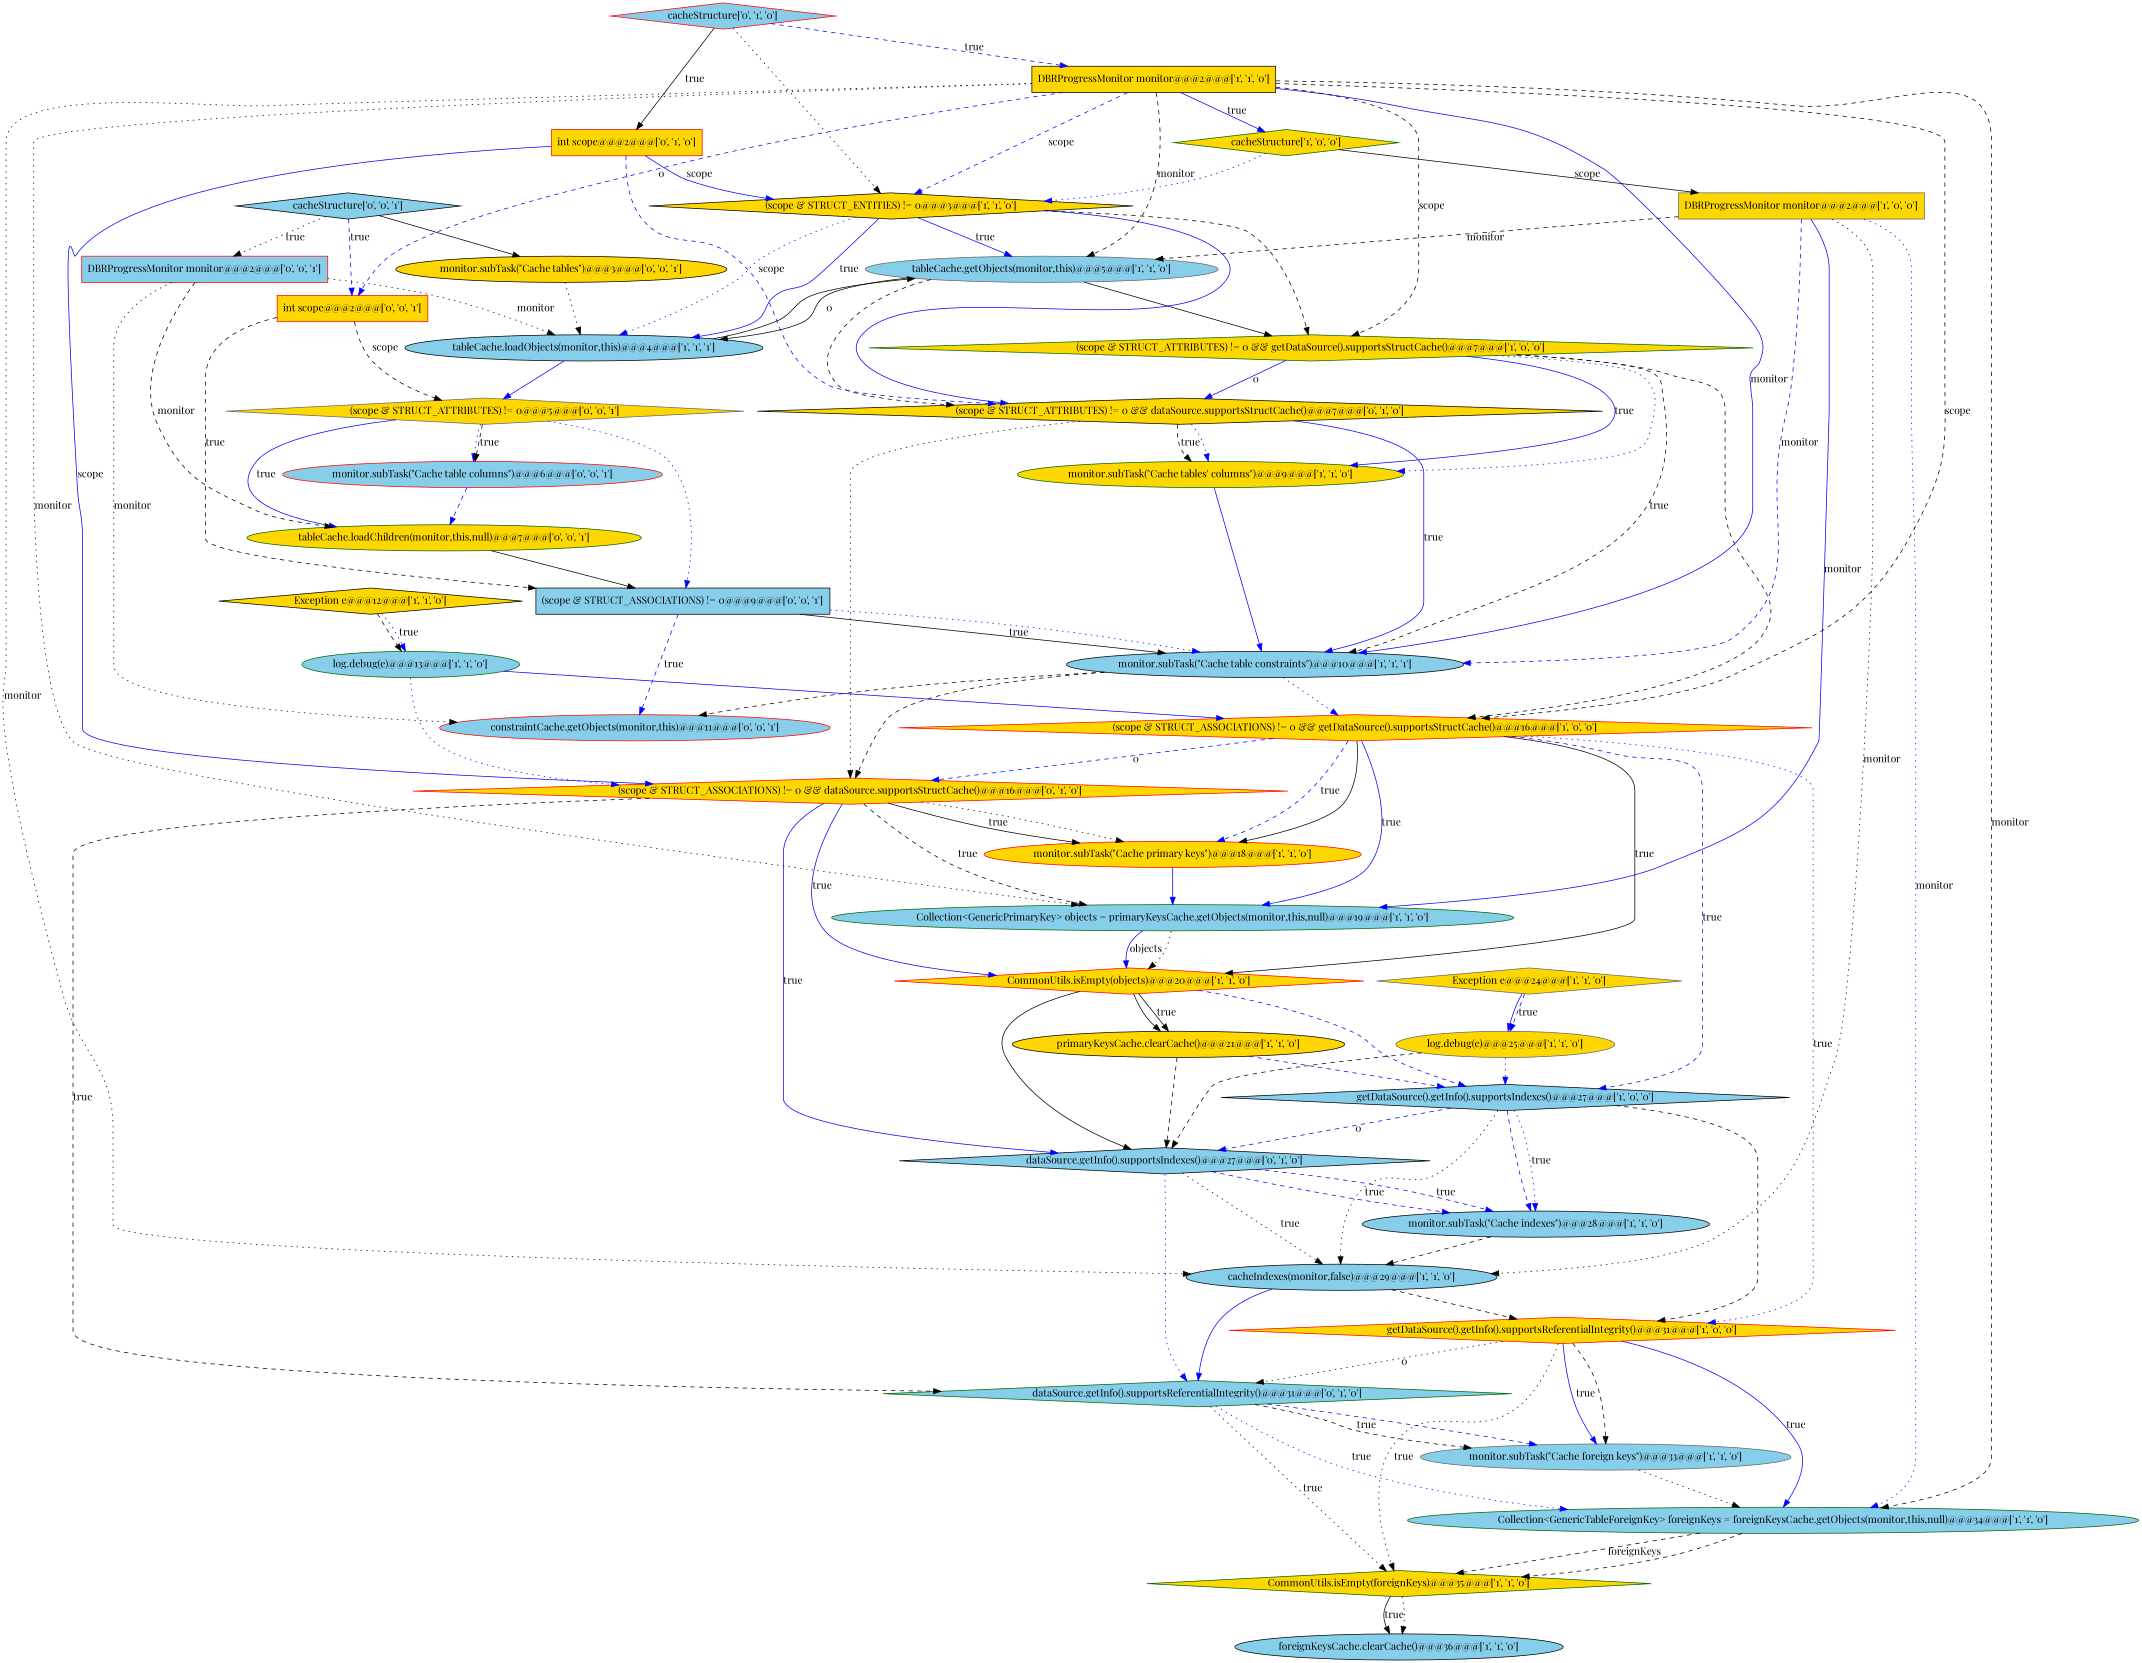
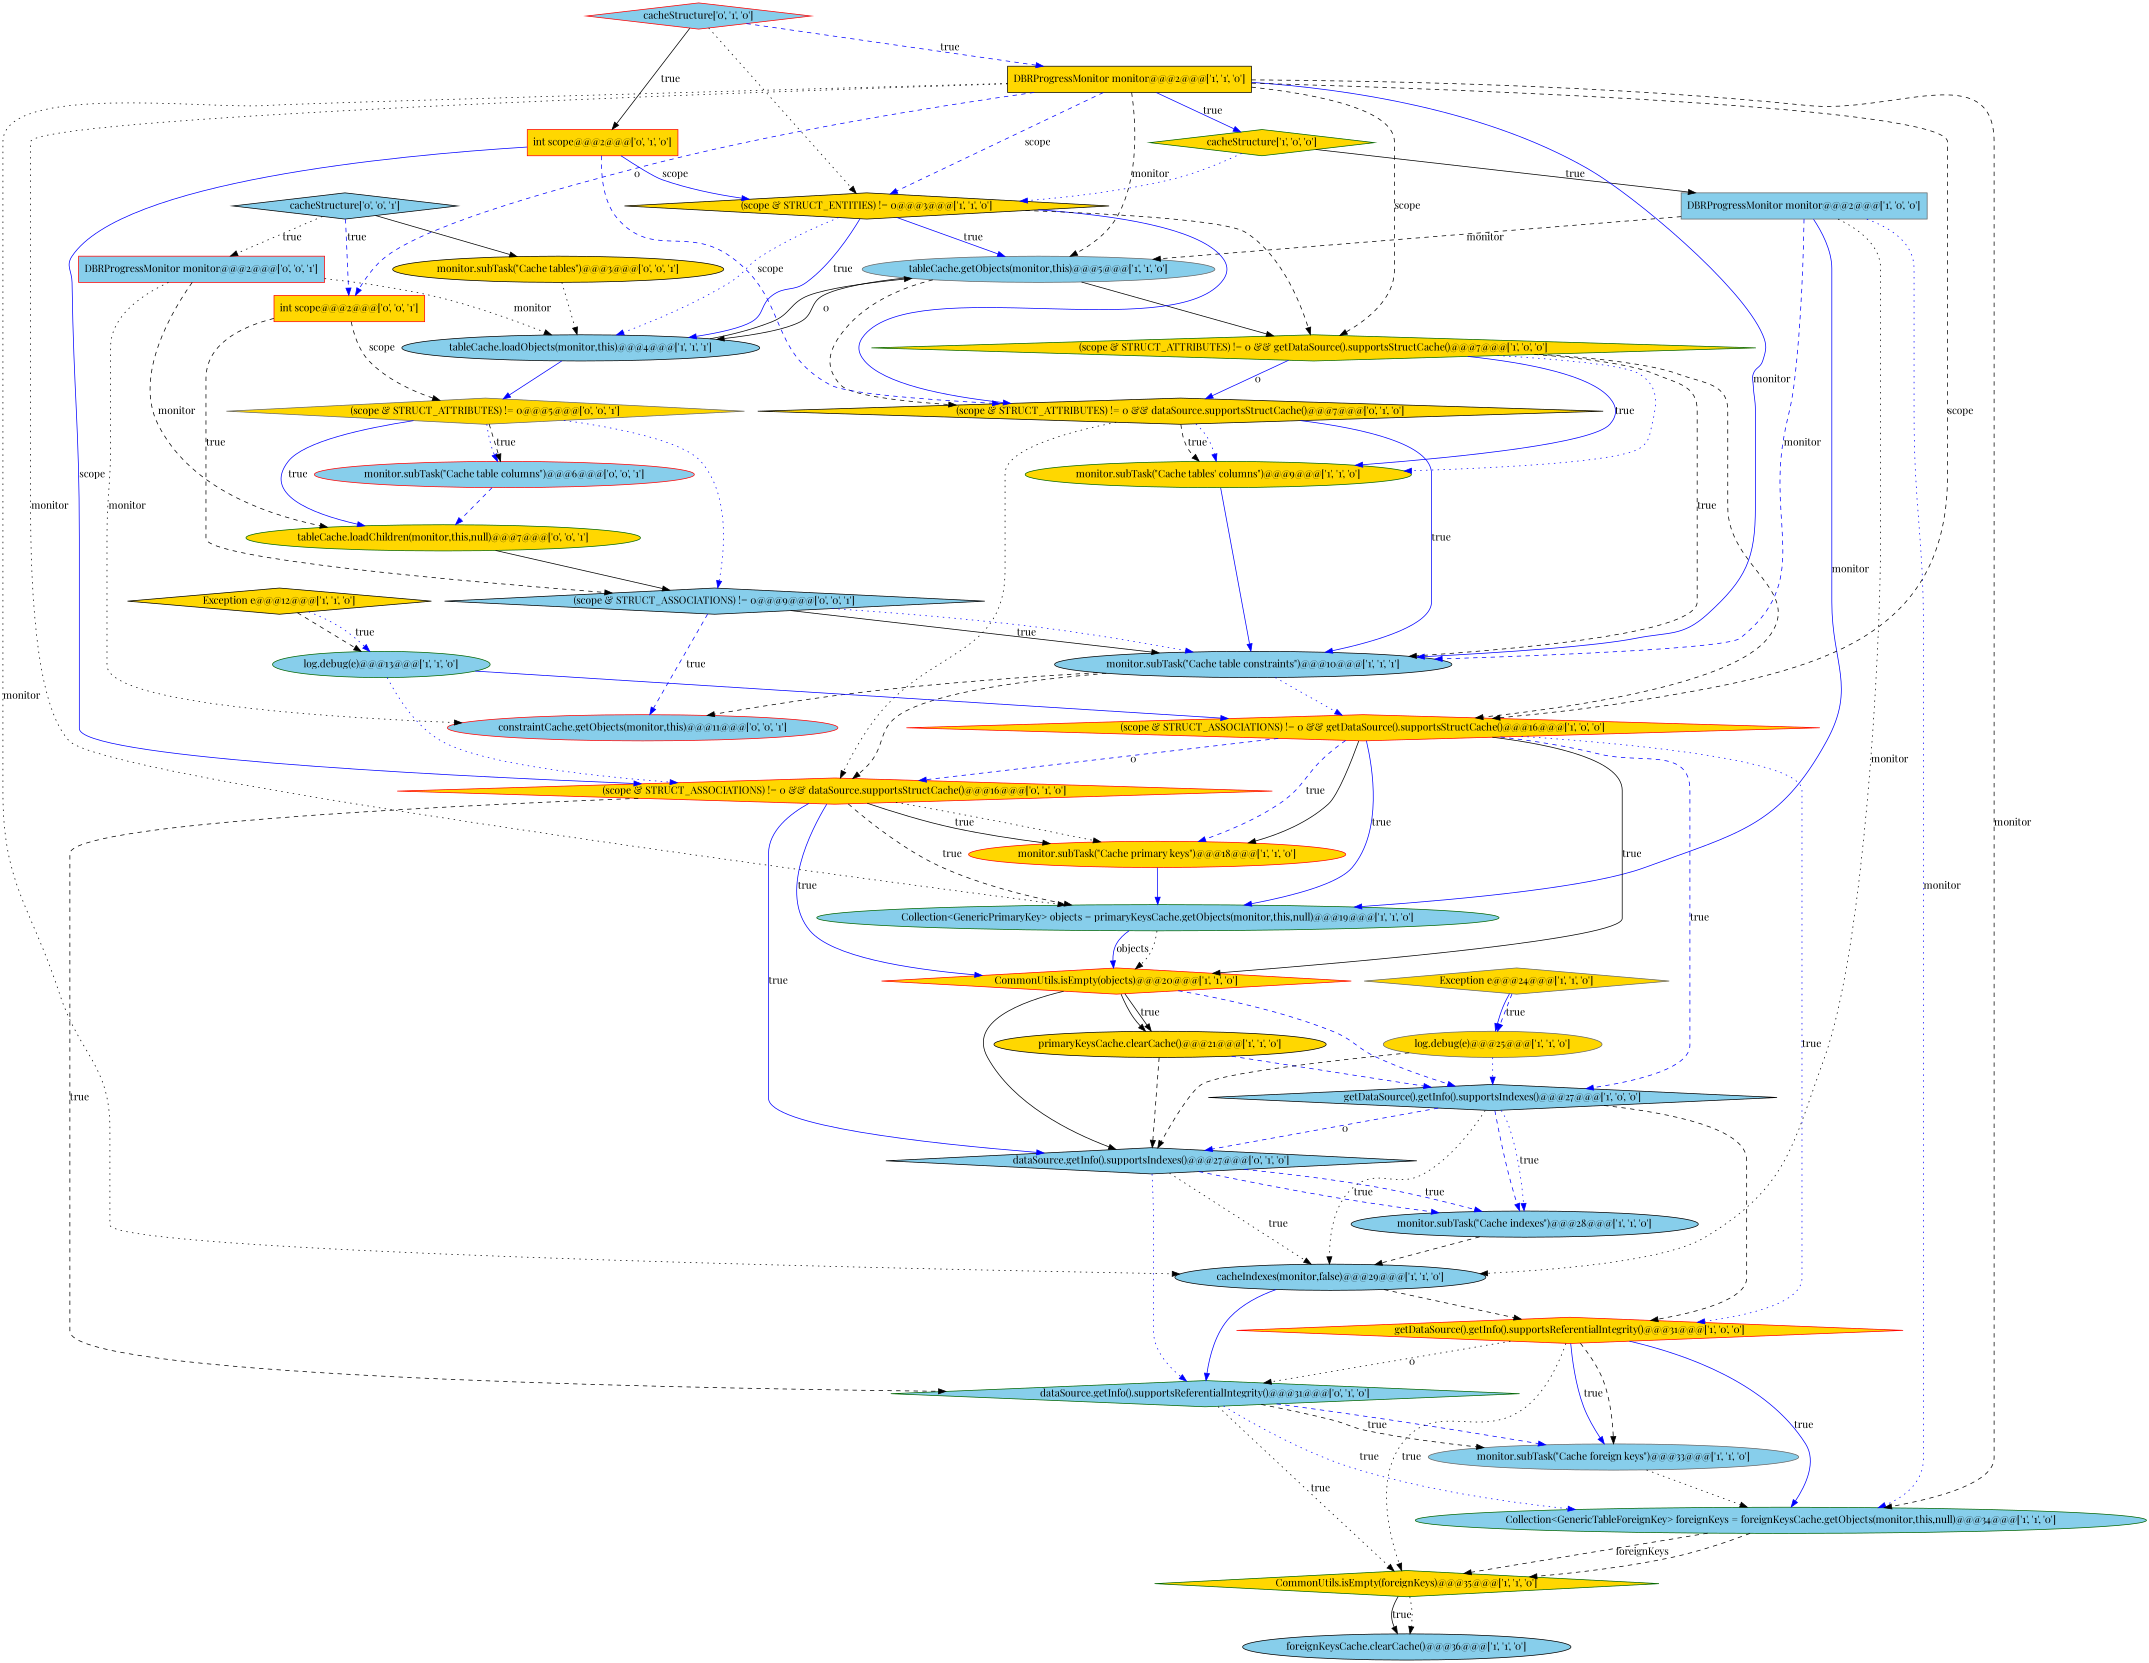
(1588, 174) -> (1575, 174)
(1801, 206) -> (1804, 206)
(683, 601) -> (715, 601)
